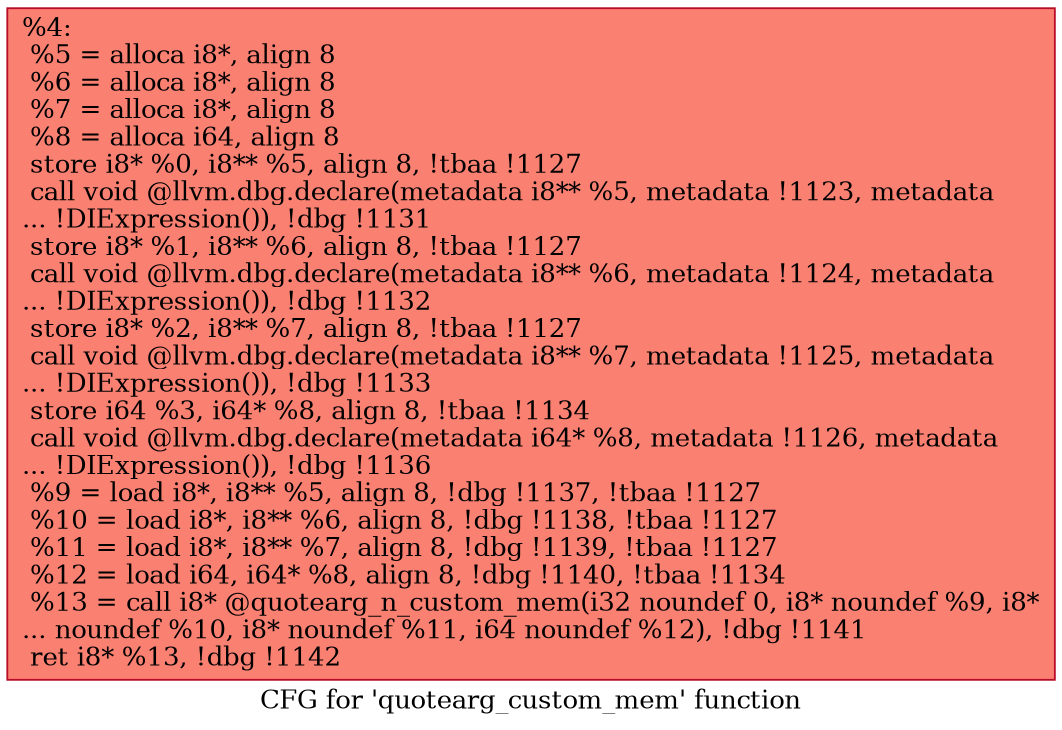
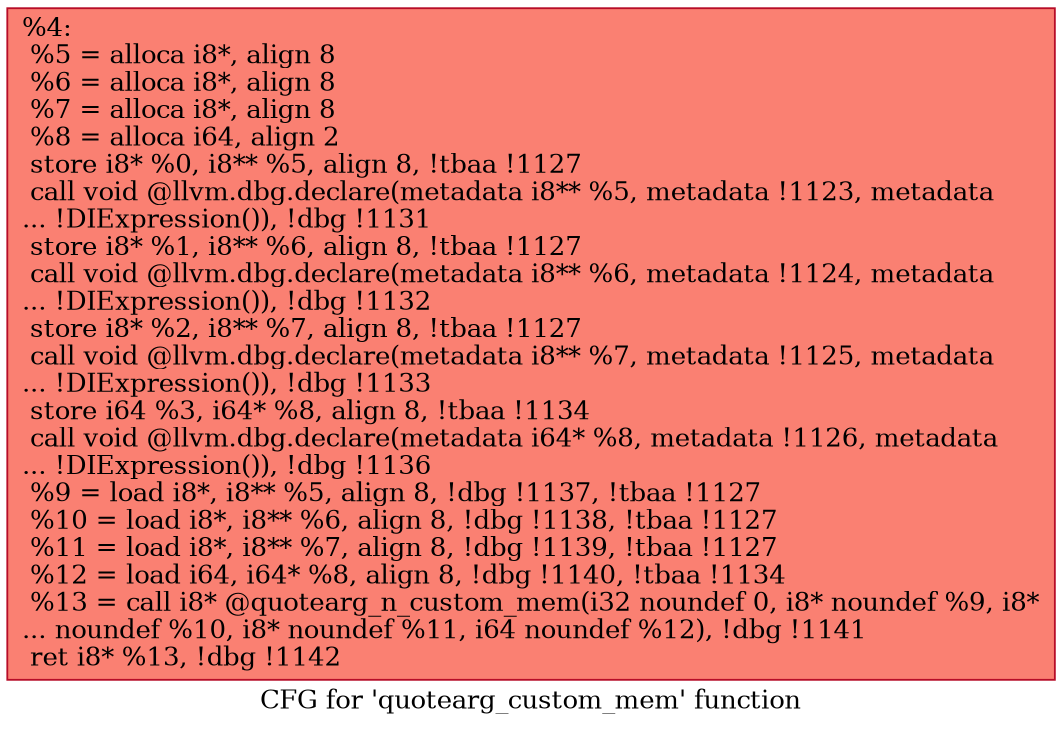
(182, 138) -> (182, 138)
